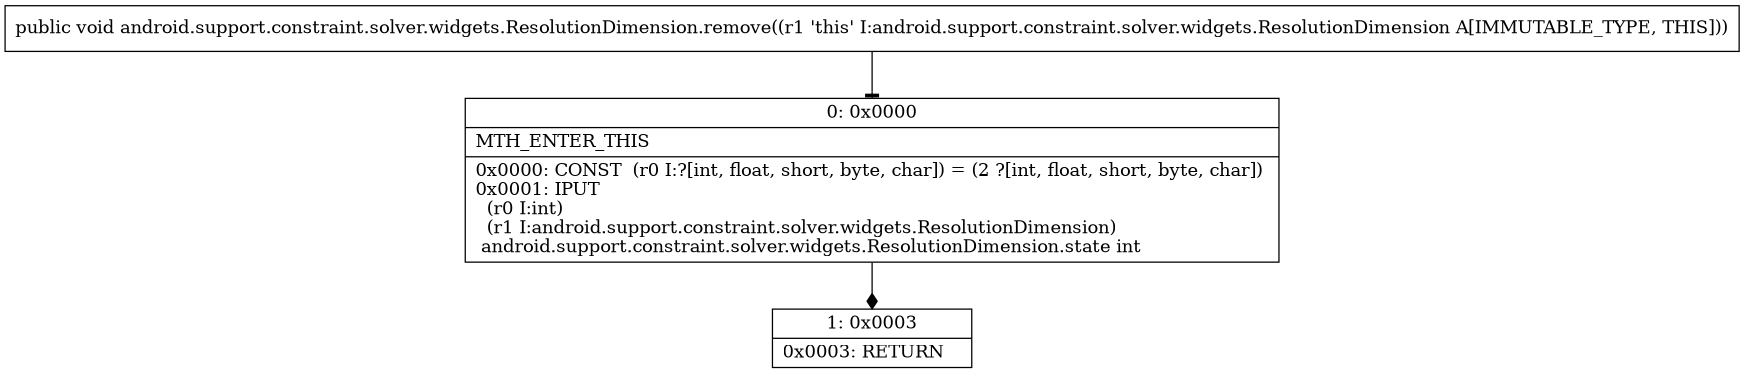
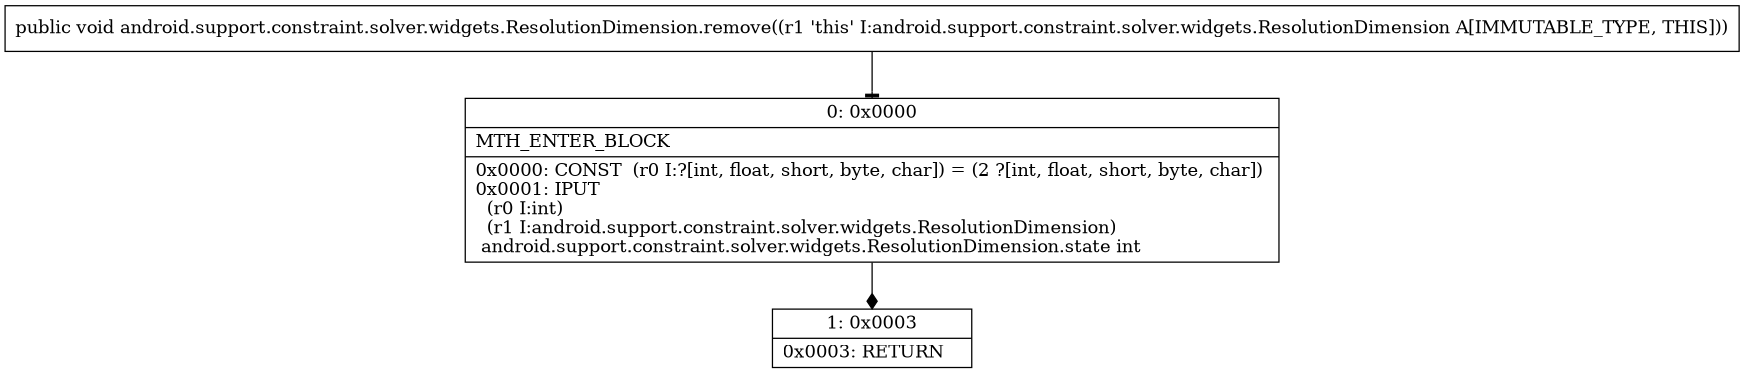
(563, 142) -> (573, 142)
